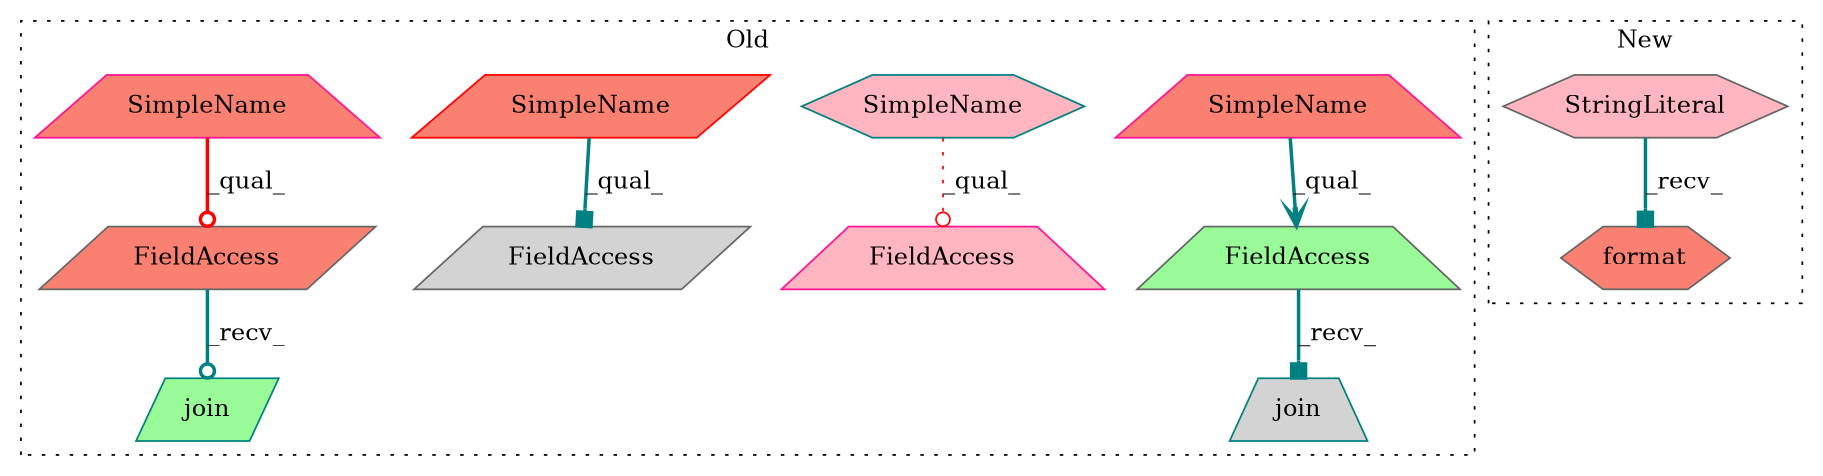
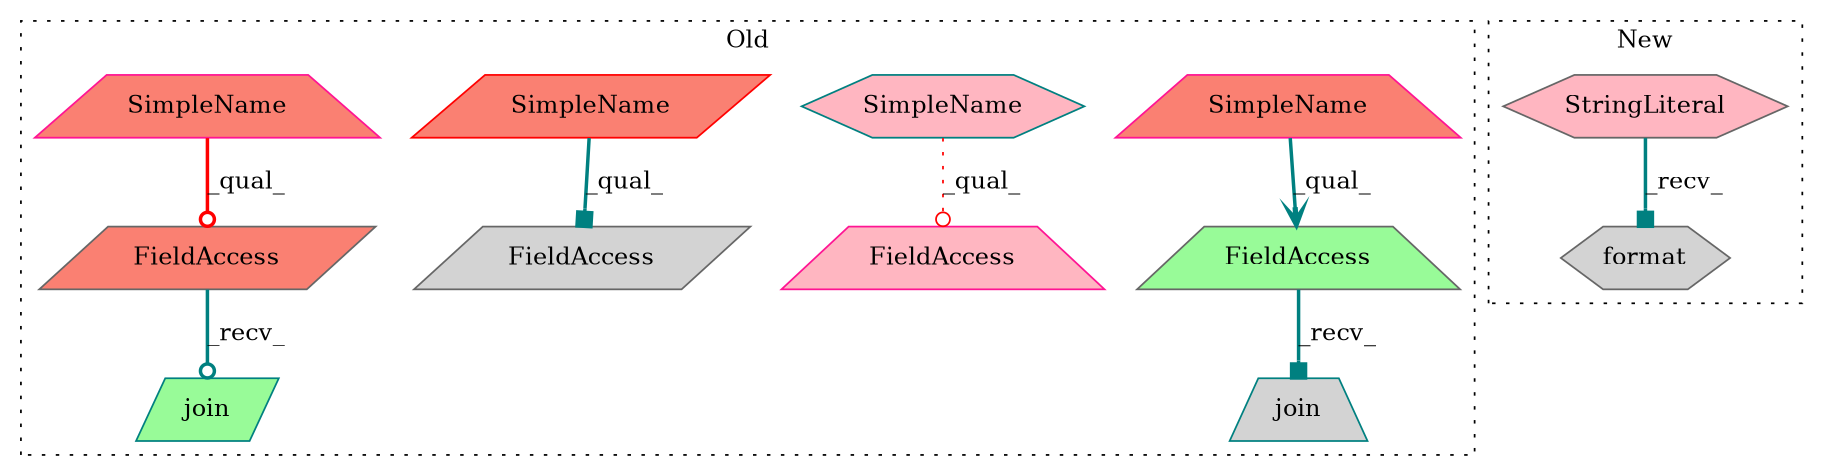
(1645, 258) -> (1645, 258)
